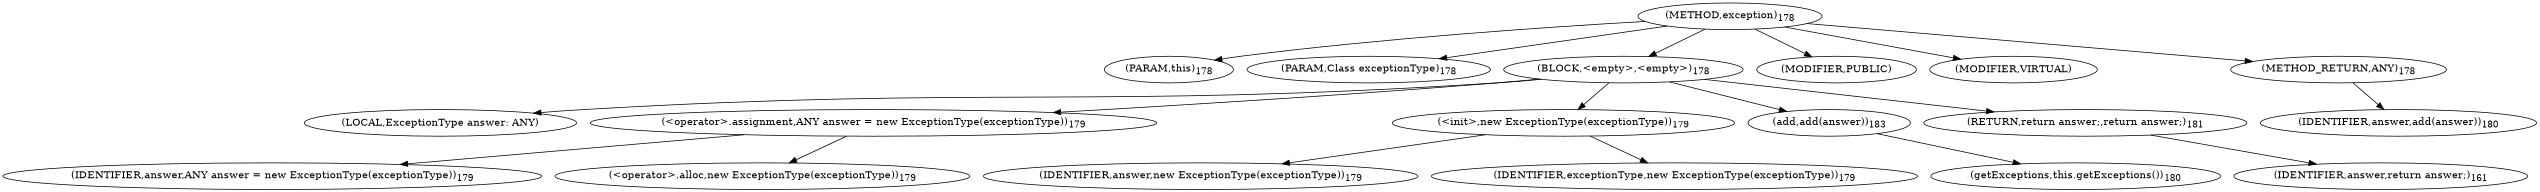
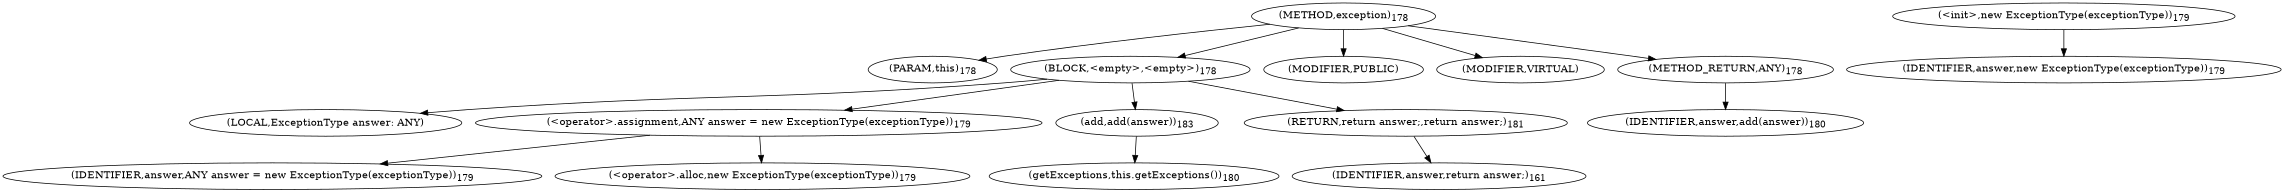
(1369, 70) -> none
(1596, 94) -> none
(1675, 176) -> none
